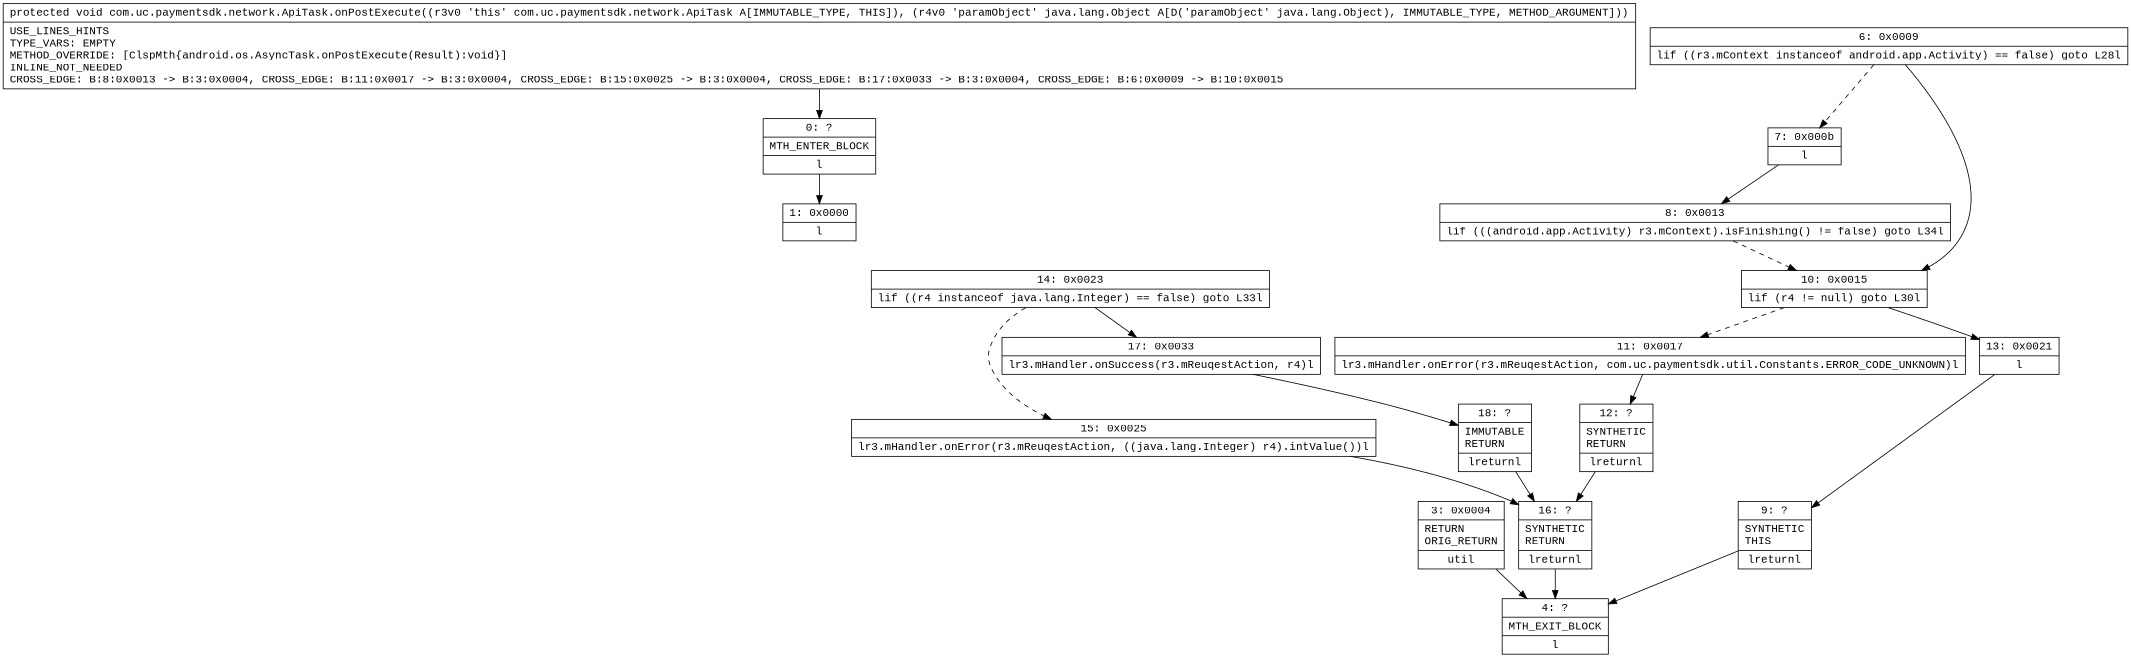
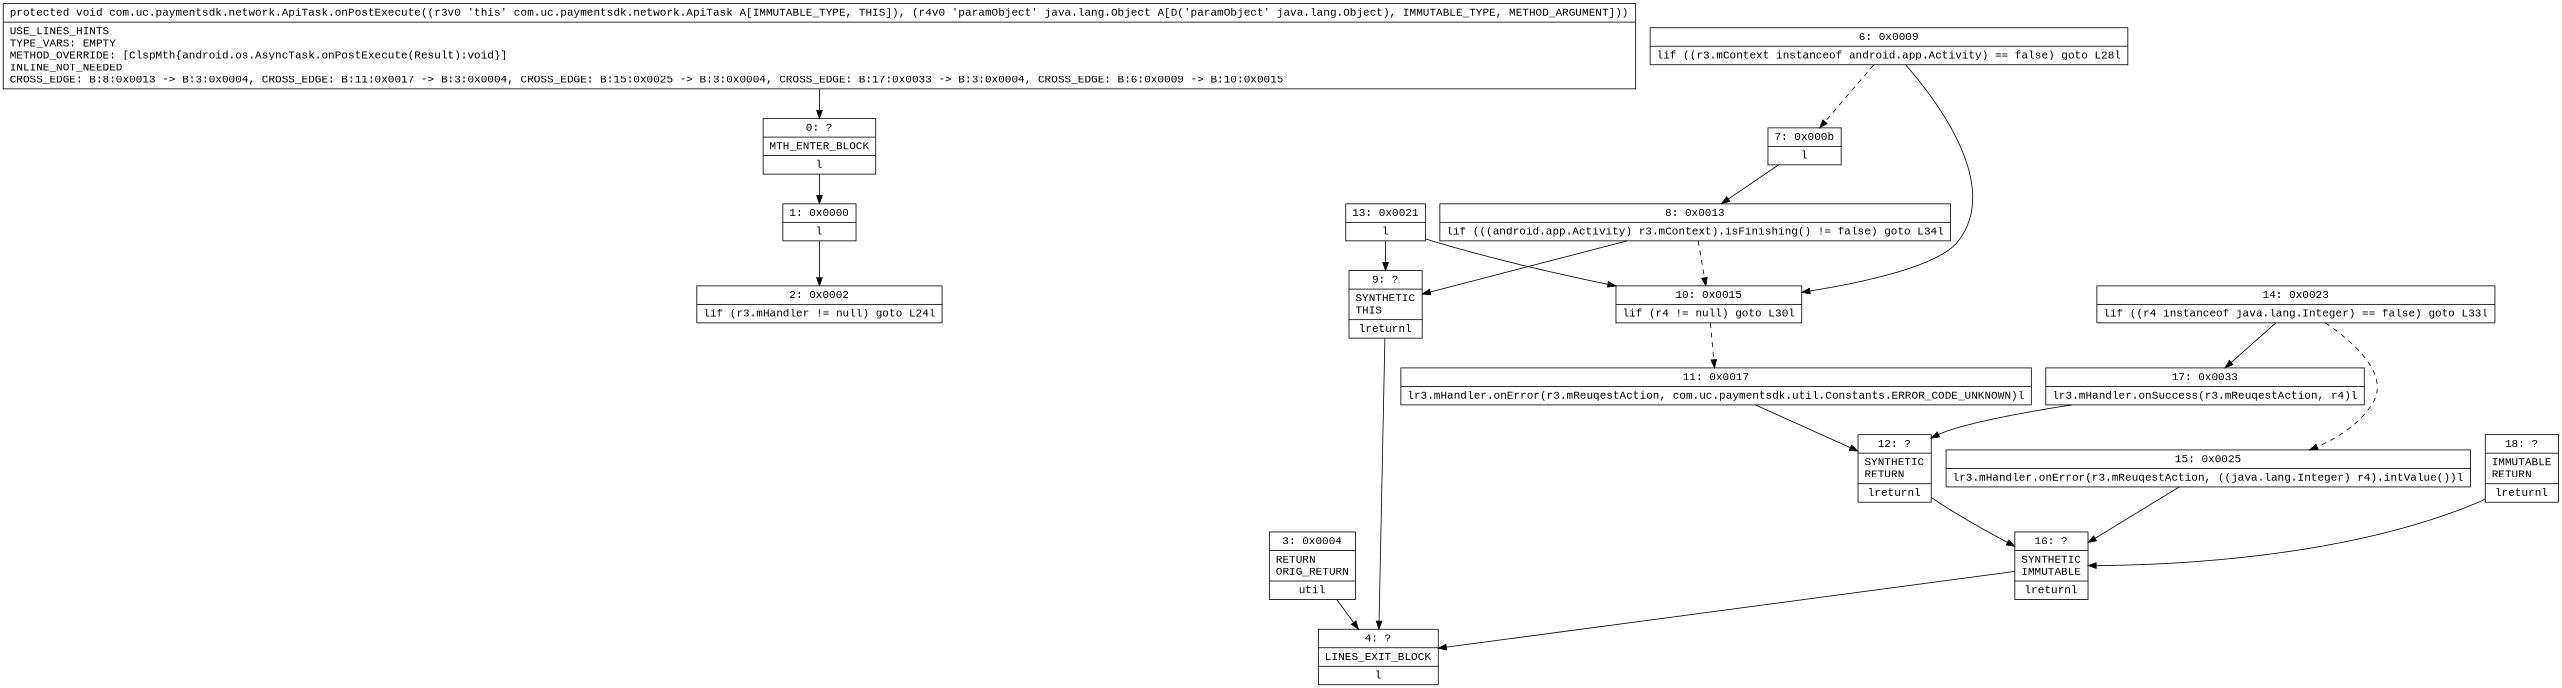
none -> (1538, 264)
none -> (819, 304)
(1930, 322) -> (1516, 264)
(1352, 396) -> (2004, 417)
(1545, 541) -> (2051, 571)
(1555, 626) -> (1378, 657)
